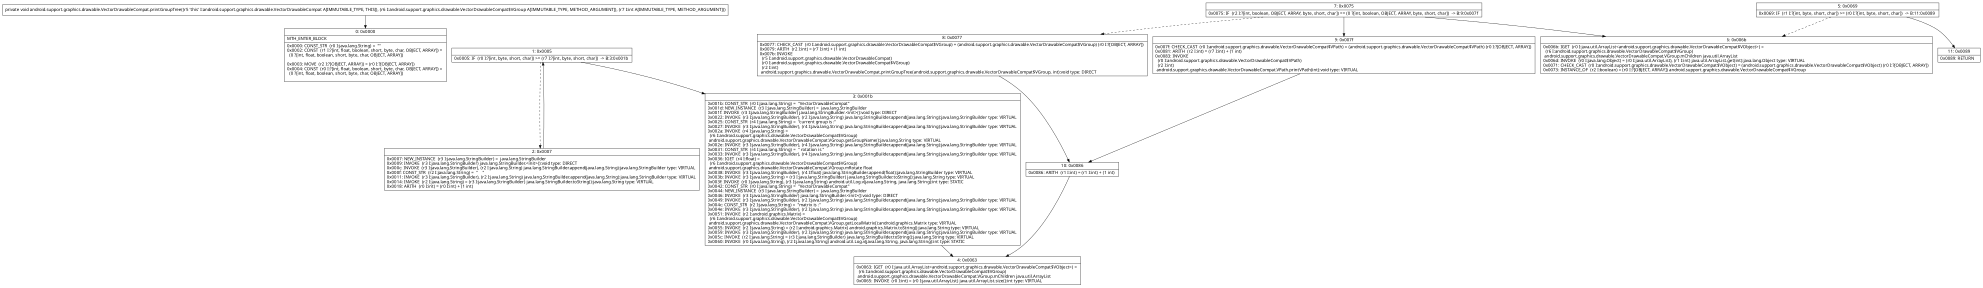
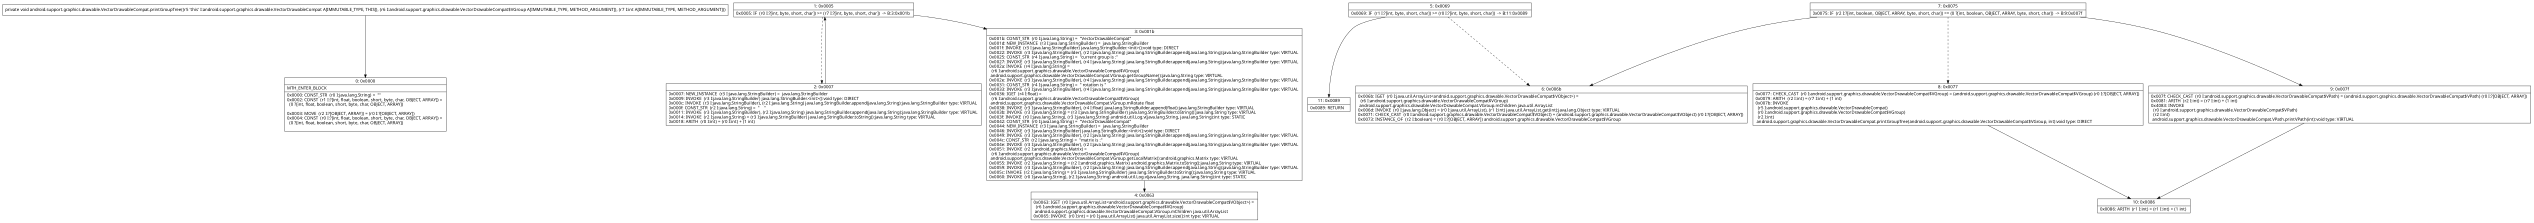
(1173, 56) -> (2169, 106)
(1045, 221) -> none
